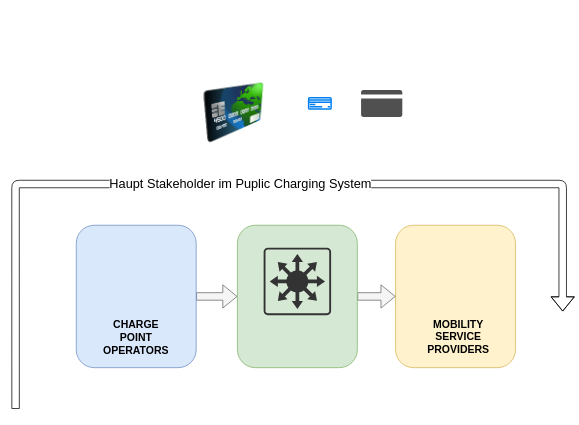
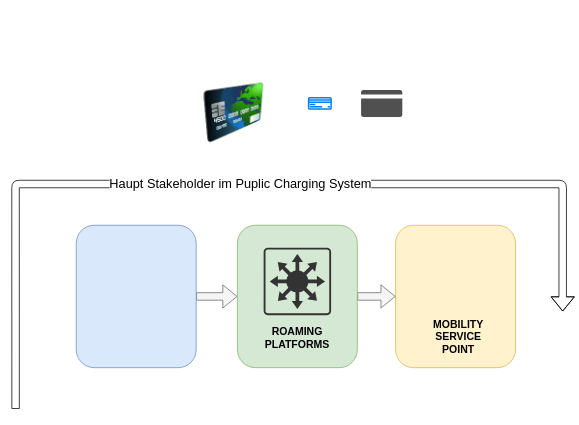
(459, 337) -> (459, 337)
(136, 338) -> none
none -> (297, 338)
